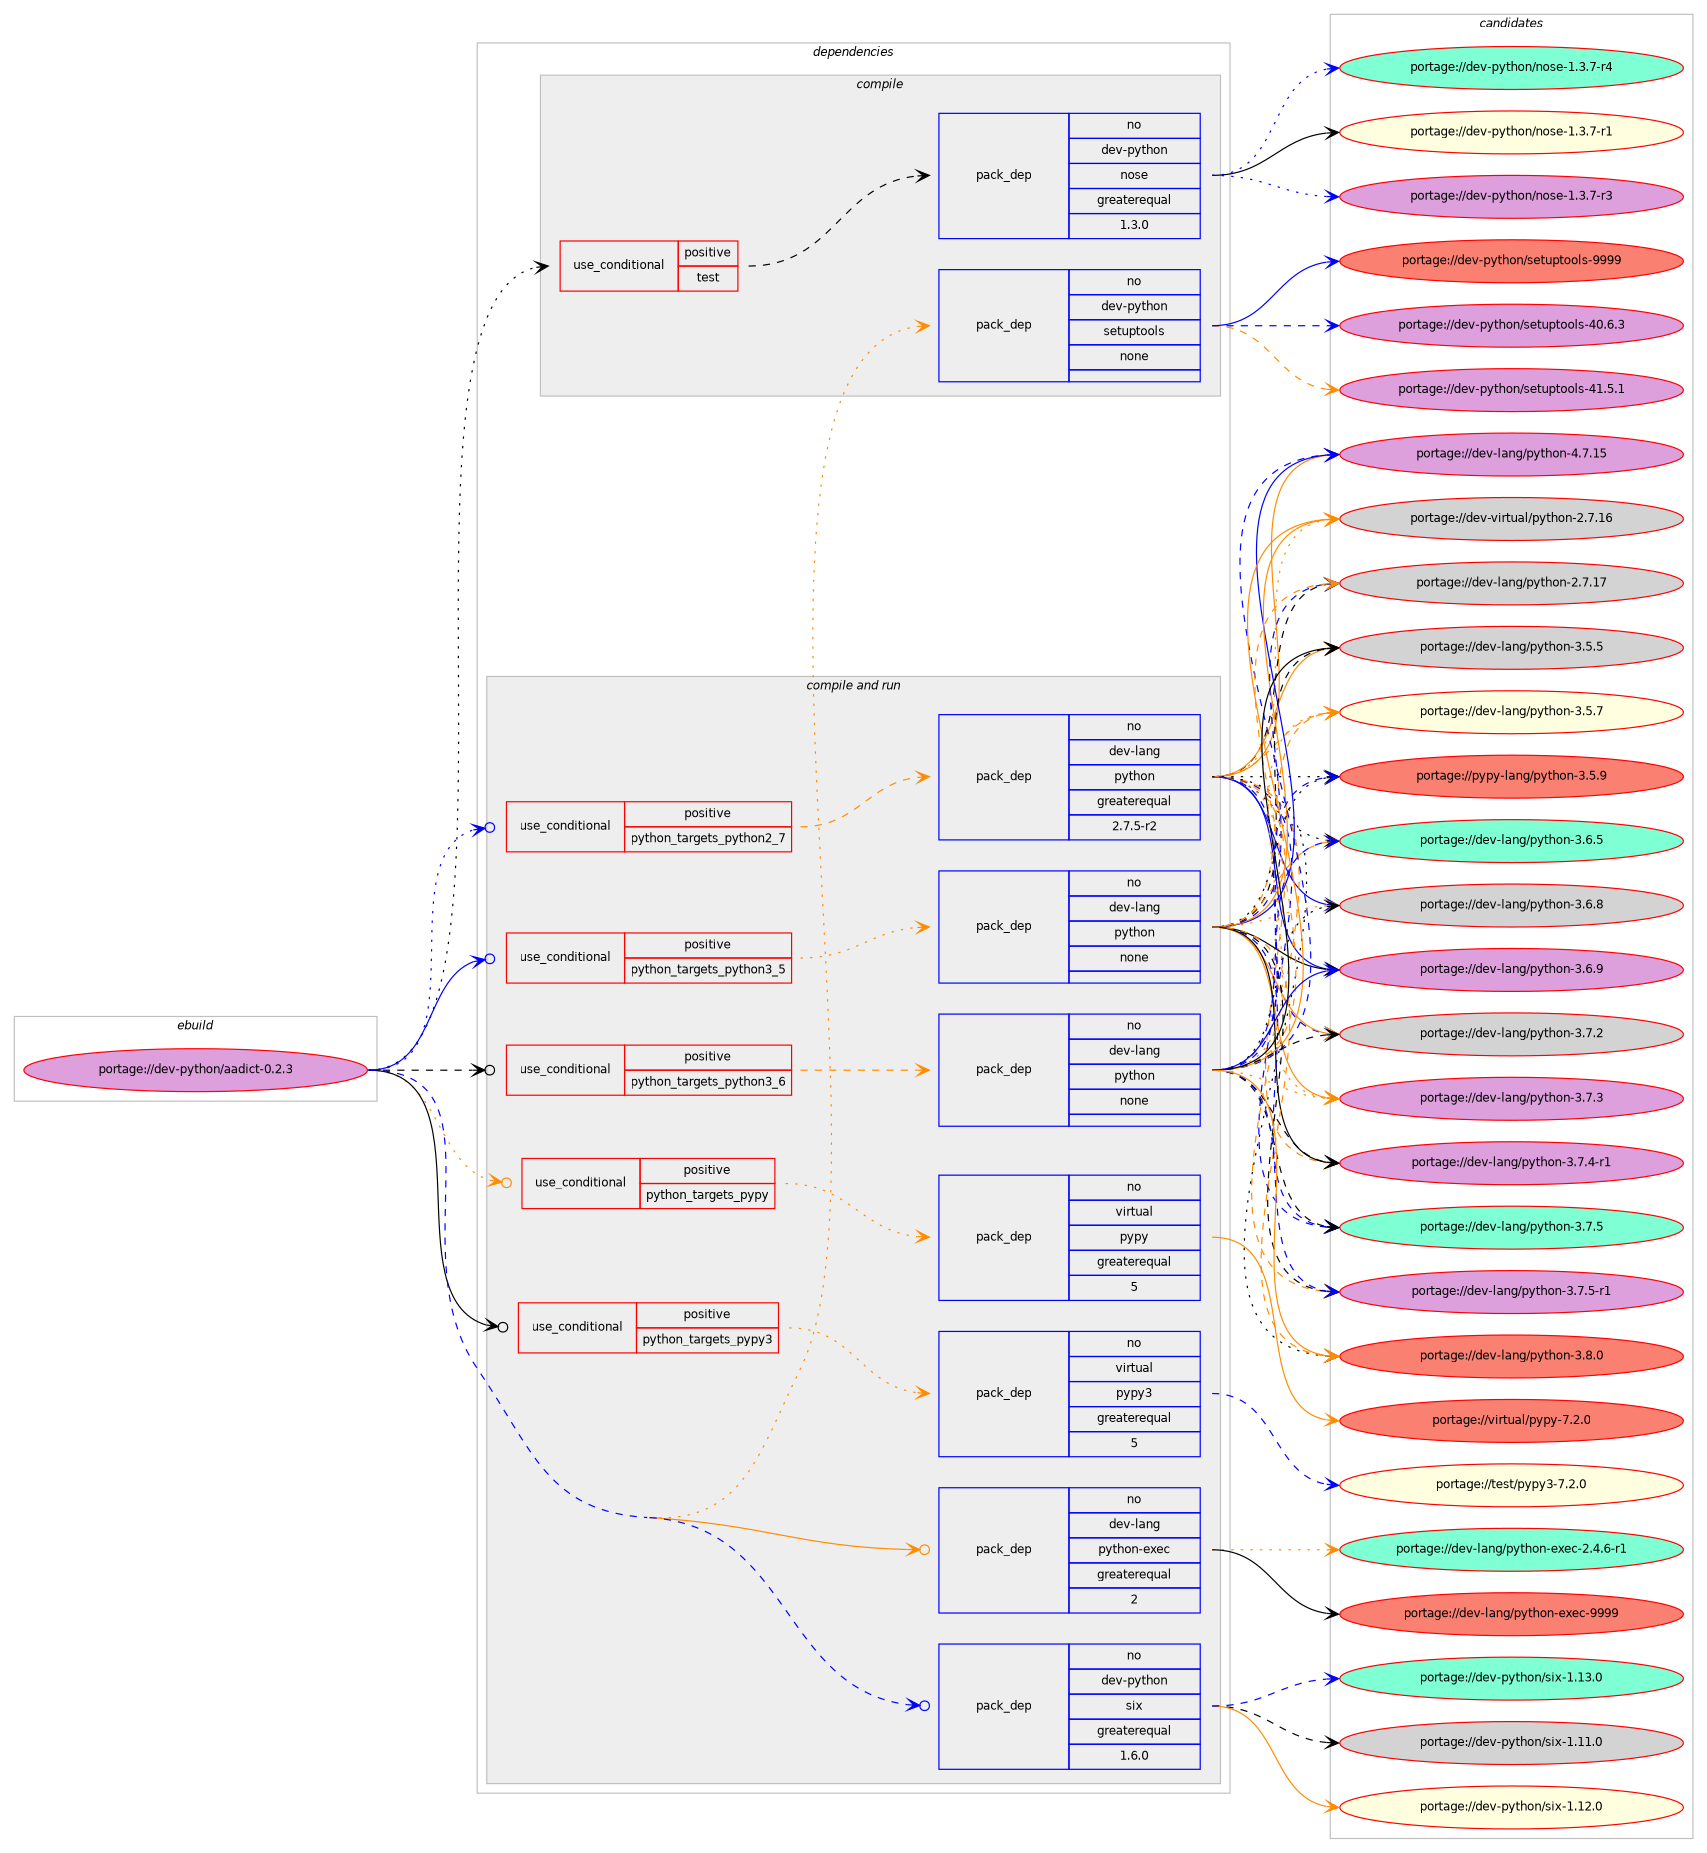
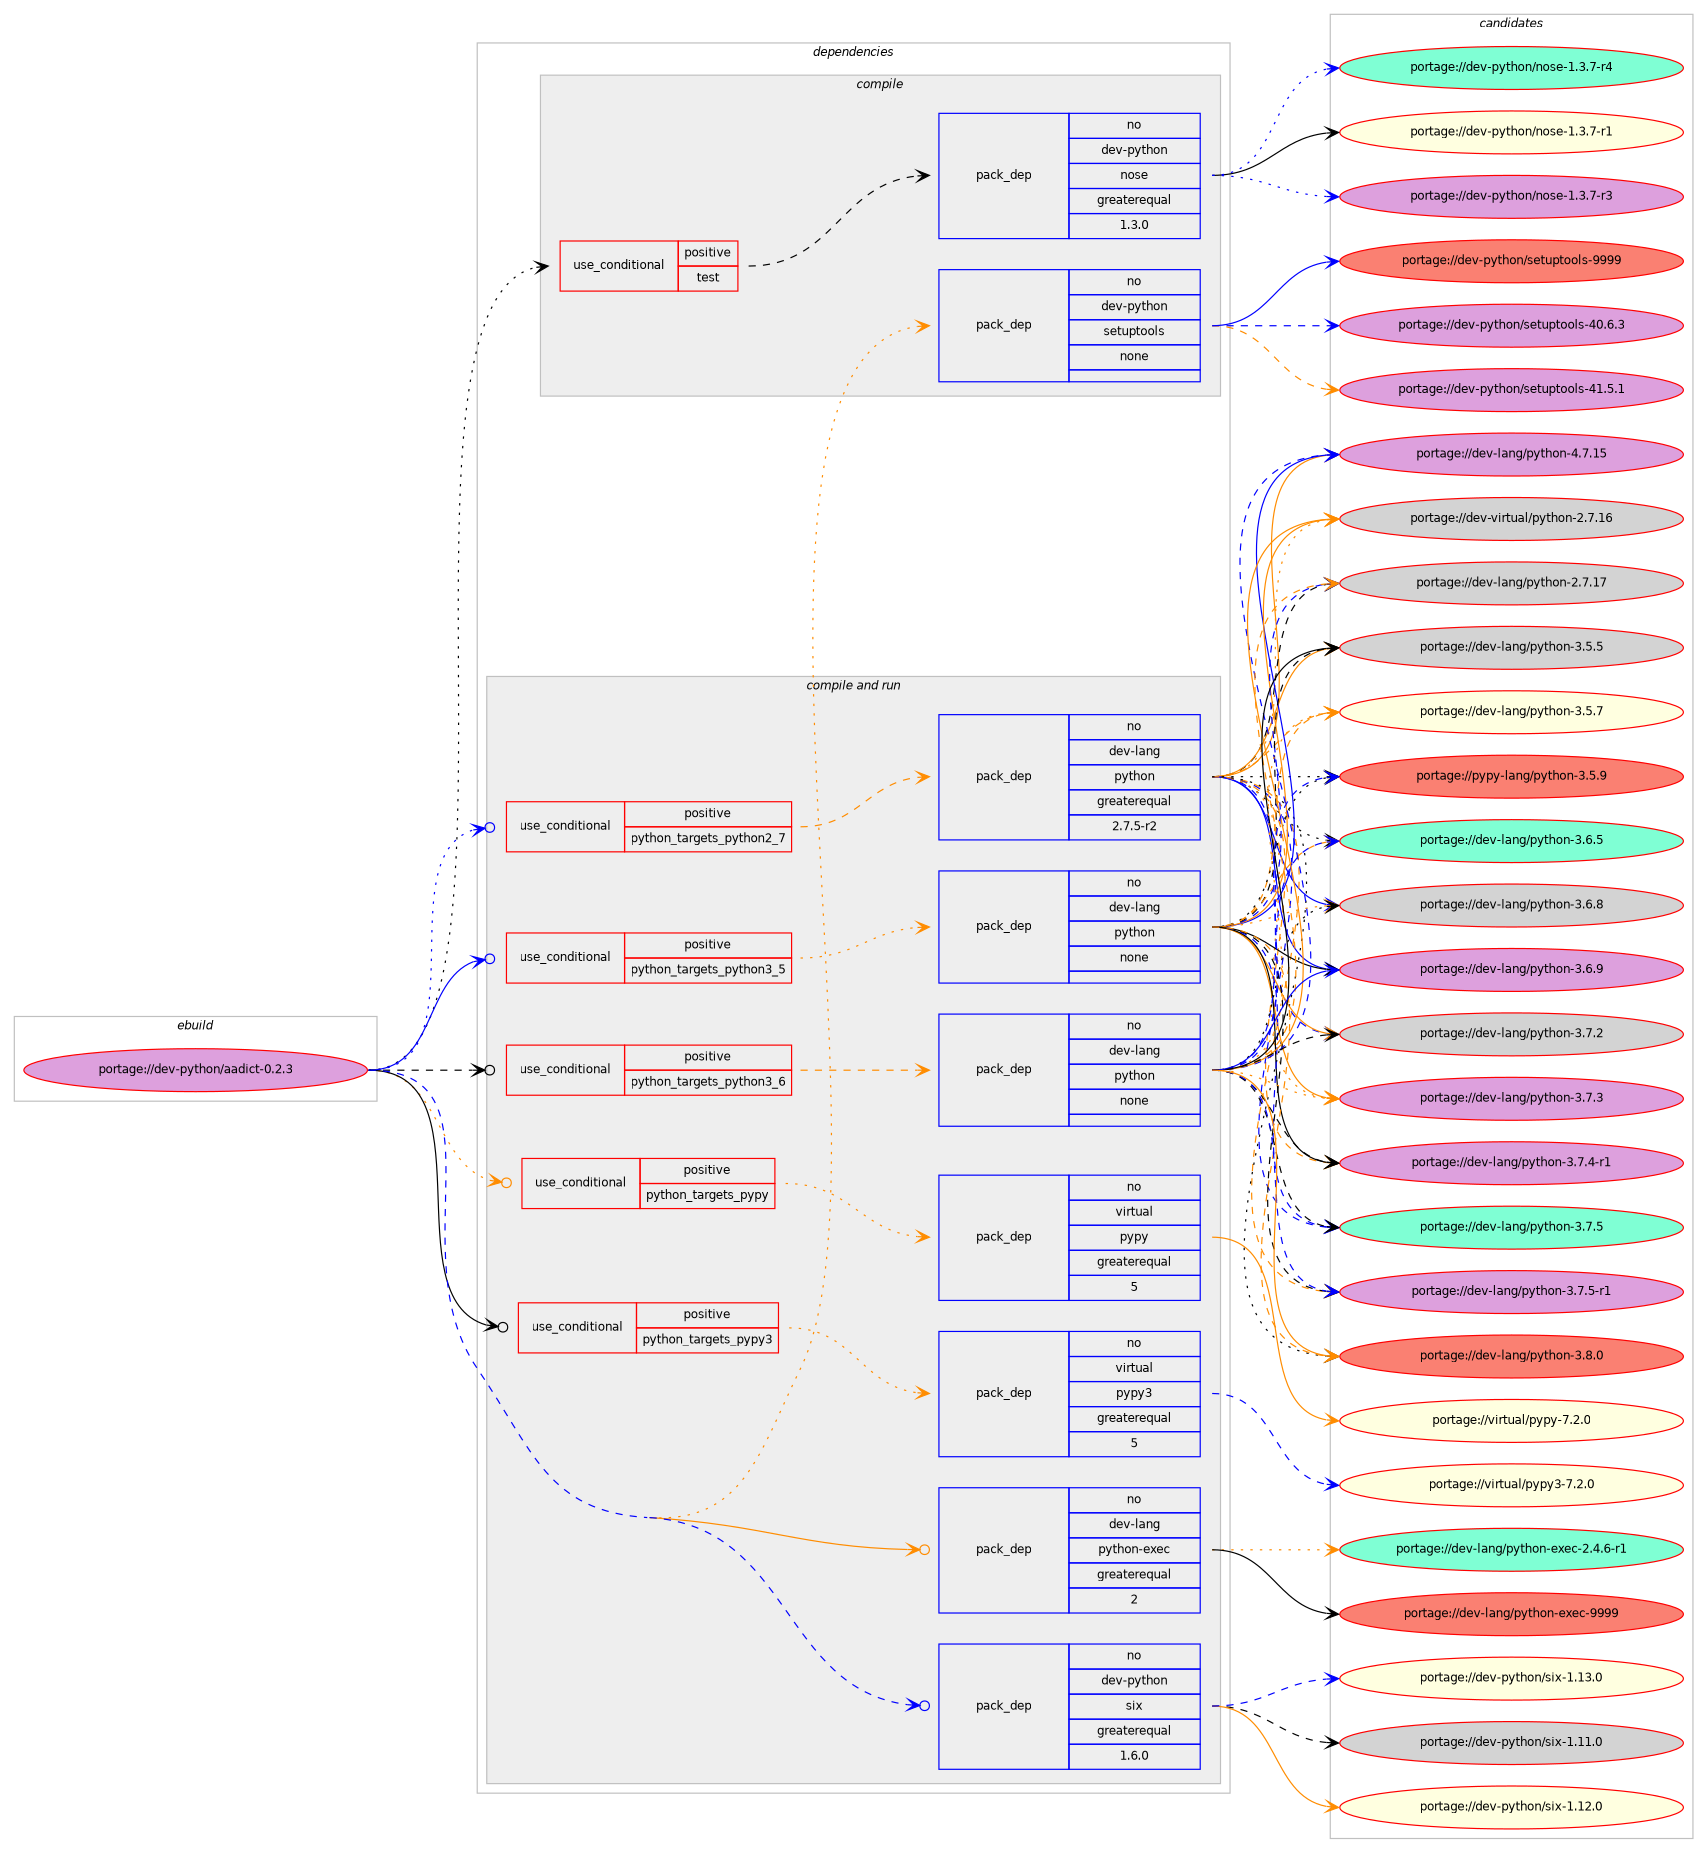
(1512, 1421) -> (1512, 1421)
(1512, 1485) -> (1512, 1485)
(1512, 1679) -> (1512, 1679)
